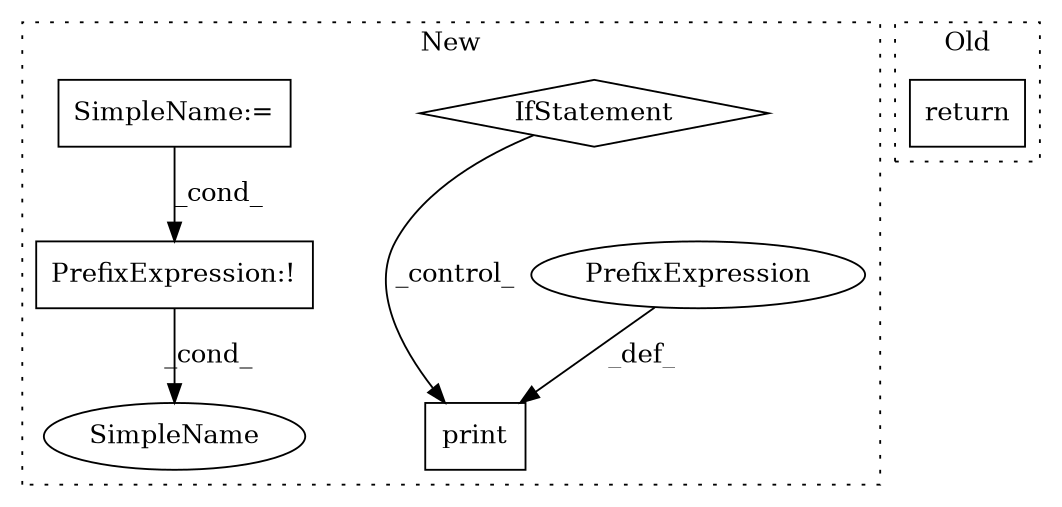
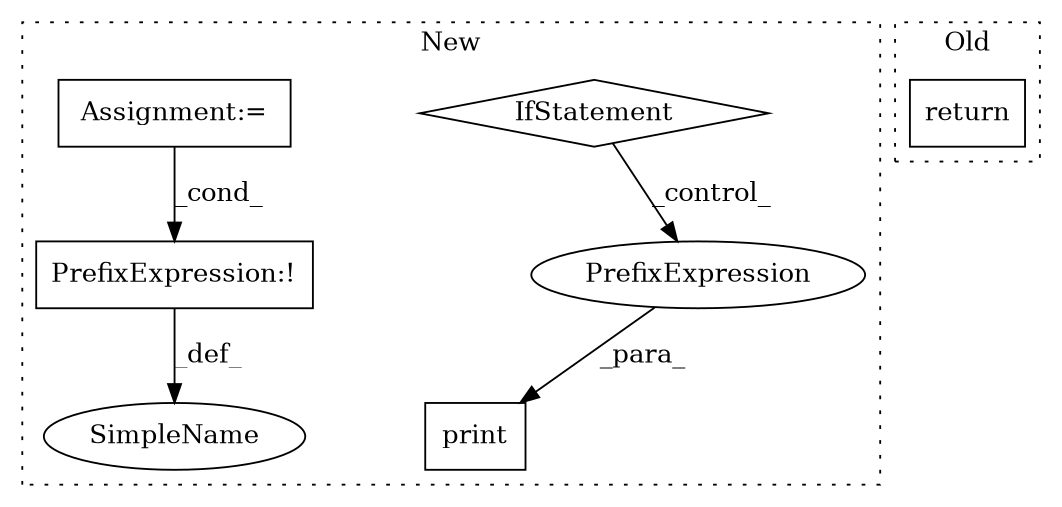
(175, 113) -> (175, 113)
(400, 234) -> (640, 184)
(209, 356) -> (209, 356)
(643, 356) -> (643, 356)
